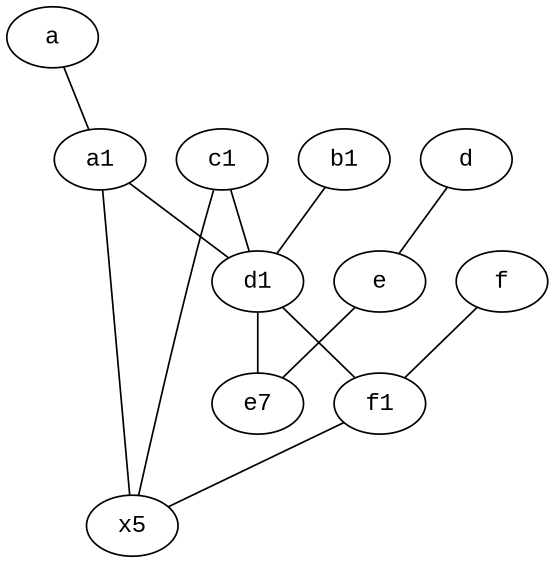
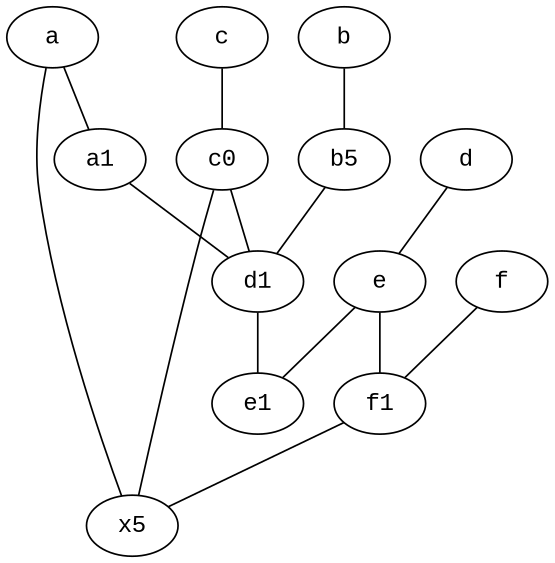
none -> (222, 37)
none -> (344, 37)
(222, 159) -> (222, 159)
(344, 159) -> (344, 159)
(311, 335) -> (380, 343)
(116, 342) -> (57, 286)
(258, 404) -> (258, 404)
